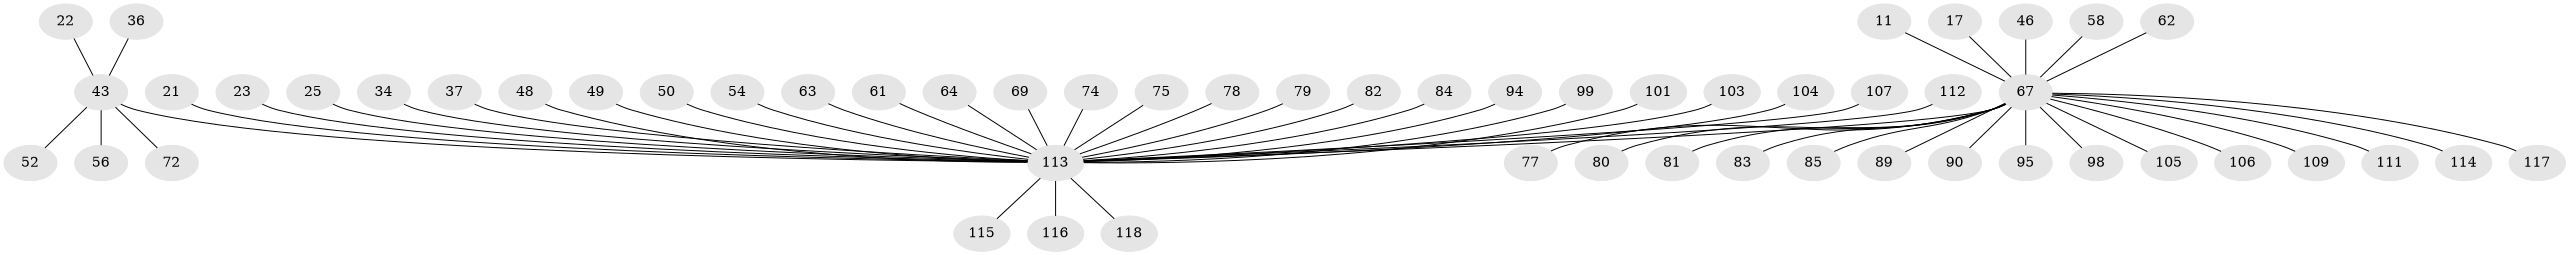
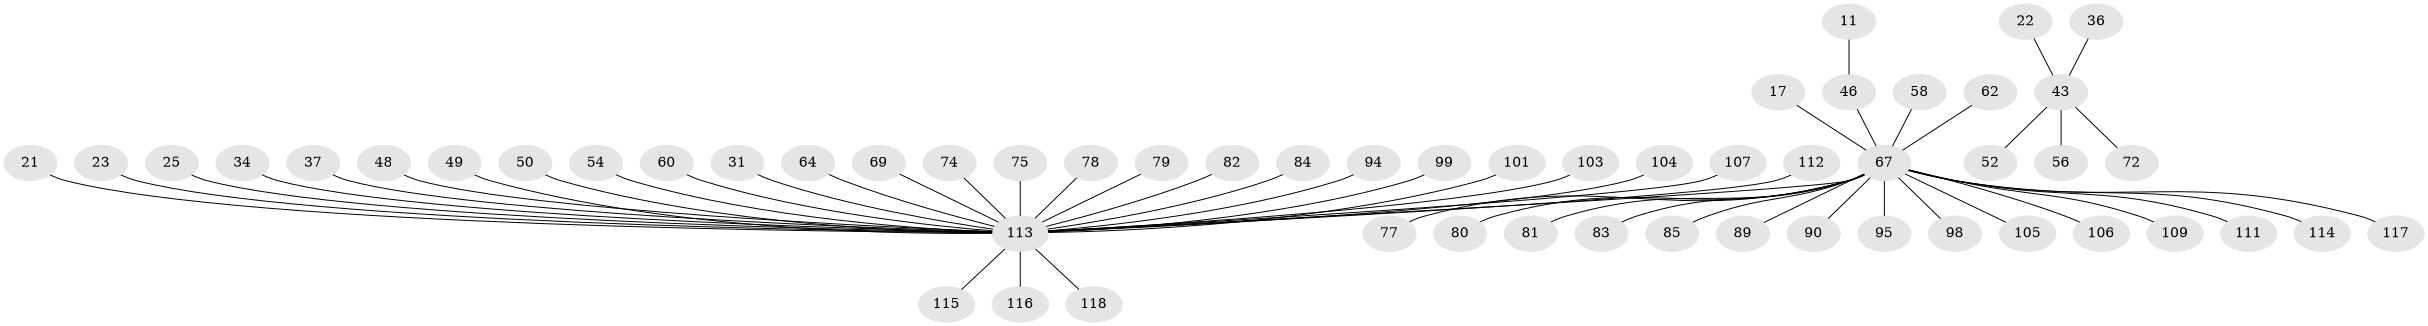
(1955, 57) -> (1849, 57)
(808, 92) -> (667, 163)
(879, 92) -> (737, 163)
(368, 139) -> none
